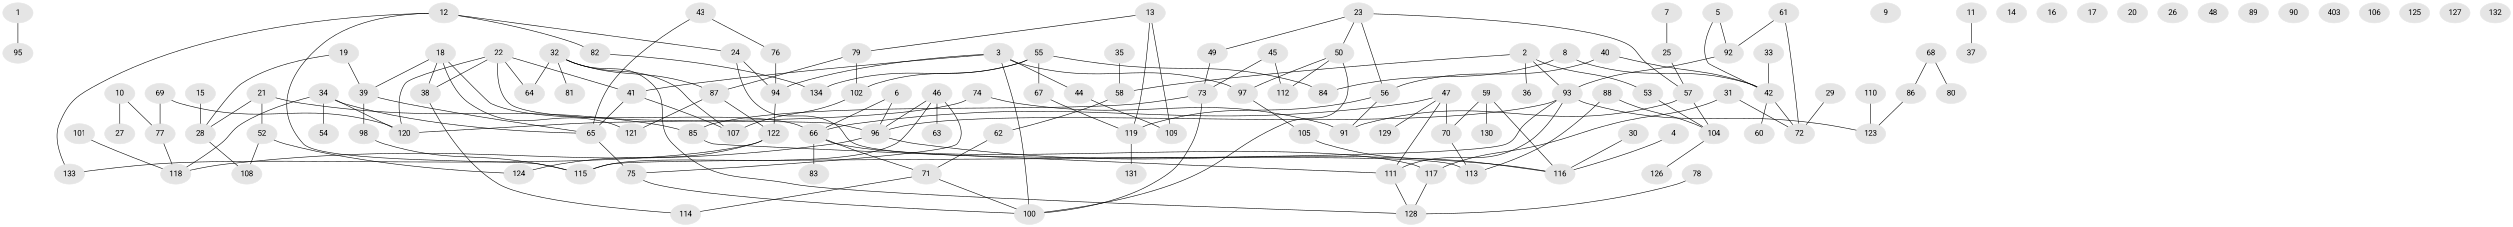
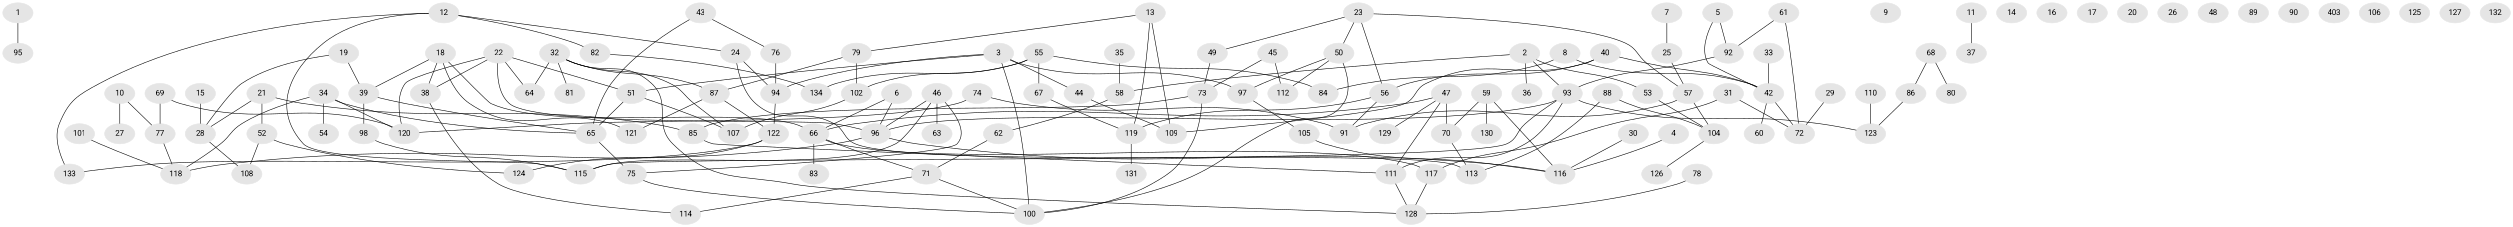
(631, 93) -> (631, 93)
none -> (1413, 96)
